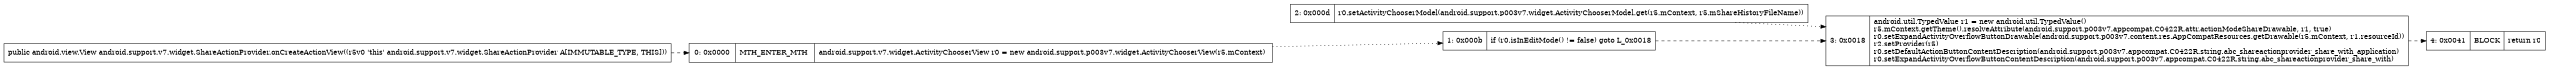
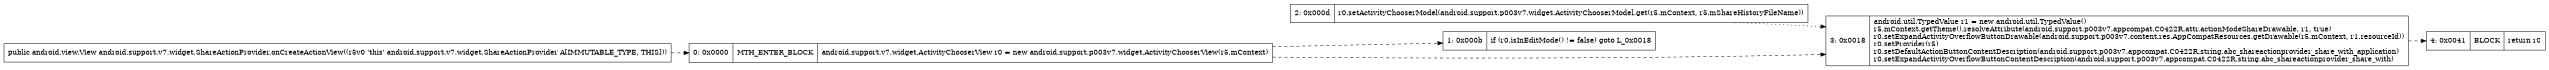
(1738, 41) -> (1547, 58)
(1906, 44) -> (1906, 44)
(1355, 45) -> (1355, 45)
(774, 53) -> (775, 53)
